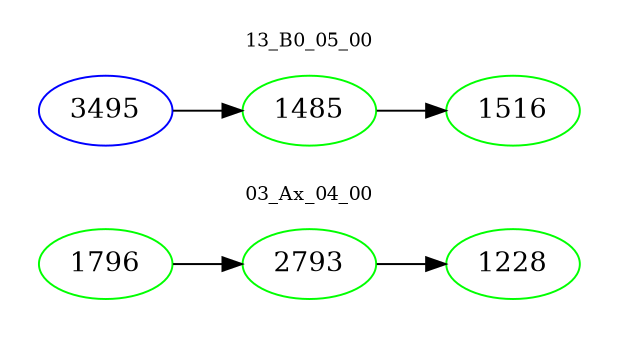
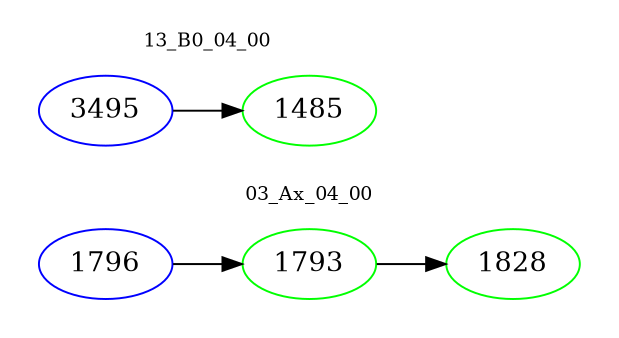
(309, 42) -> (208, 42)
(513, 111) -> none
(106, 264) -> (106, 264)
(309, 264) -> (309, 264)
(513, 264) -> (513, 264)
